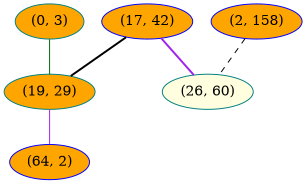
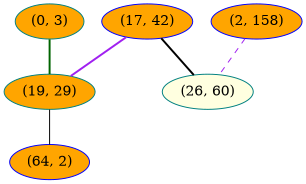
(50, 57) -> (50, 57)
(98, 57) -> (98, 57)
(178, 57) -> (178, 57)
(232, 57) -> (232, 57)
(50, 127) -> (50, 127)
